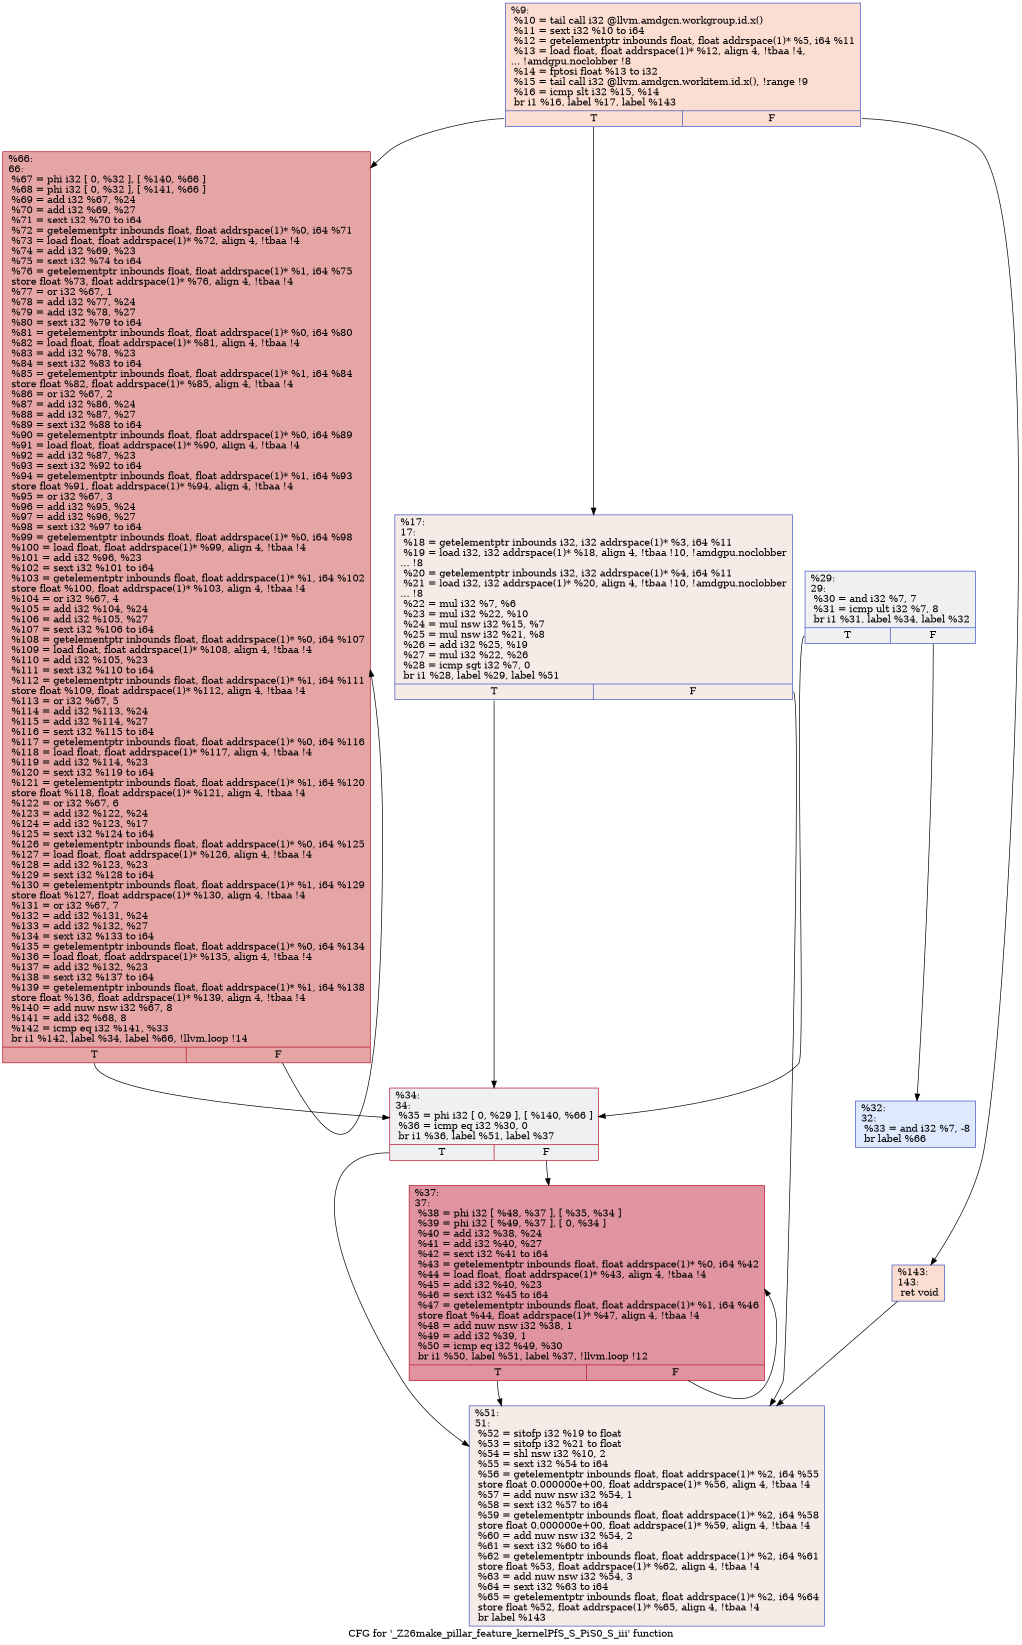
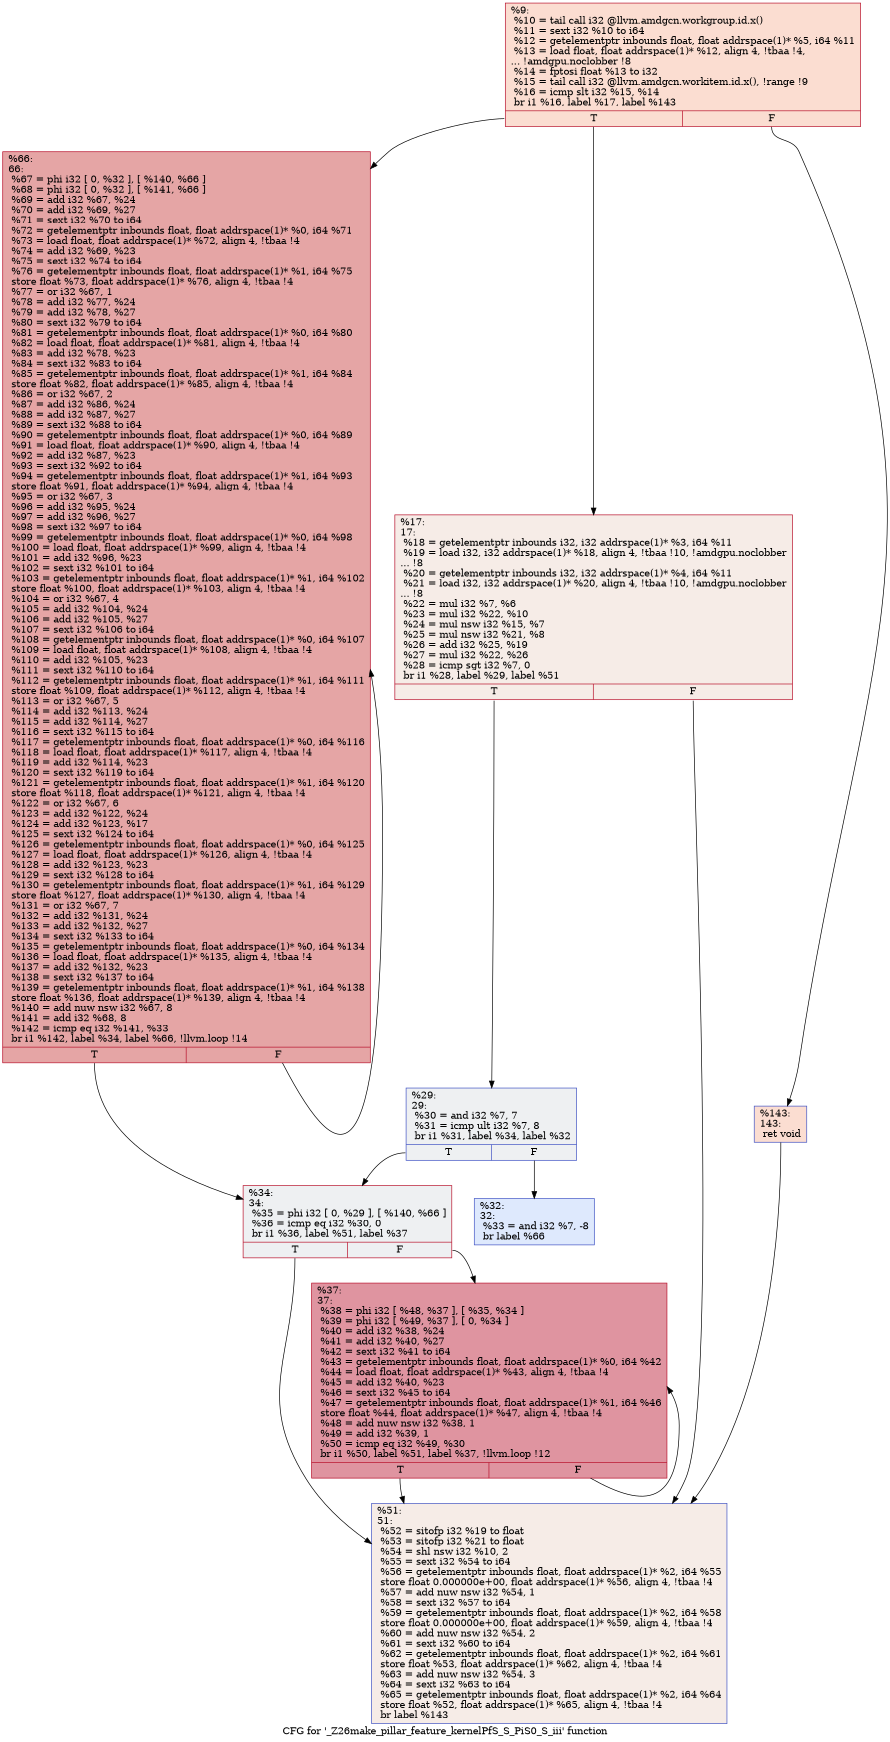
(683, 65) -> (683, 65)
(594, 607) -> (594, 607)
(494, 891) -> (493, 891)
